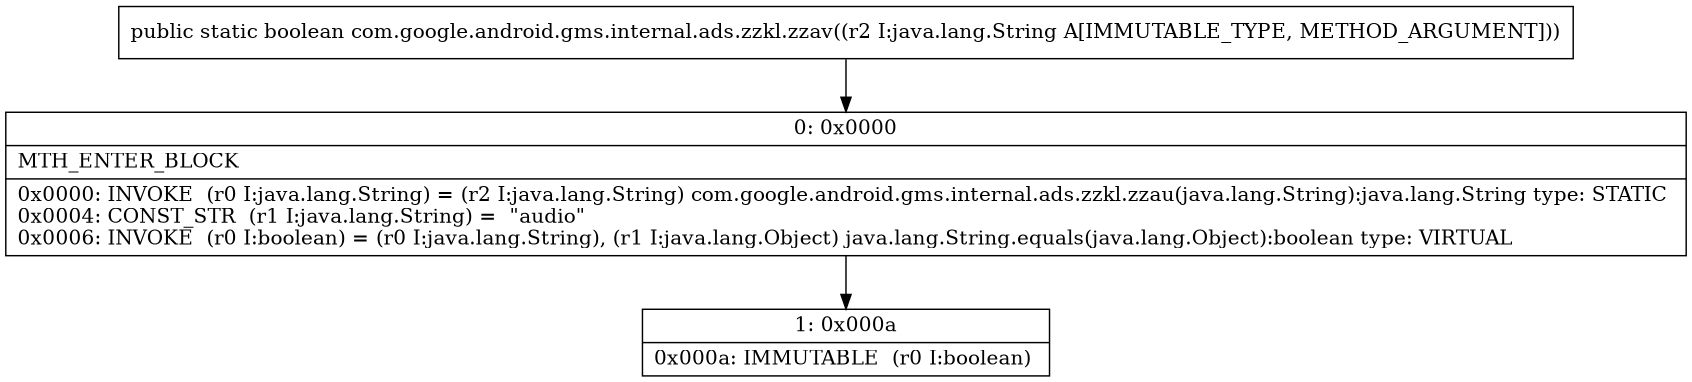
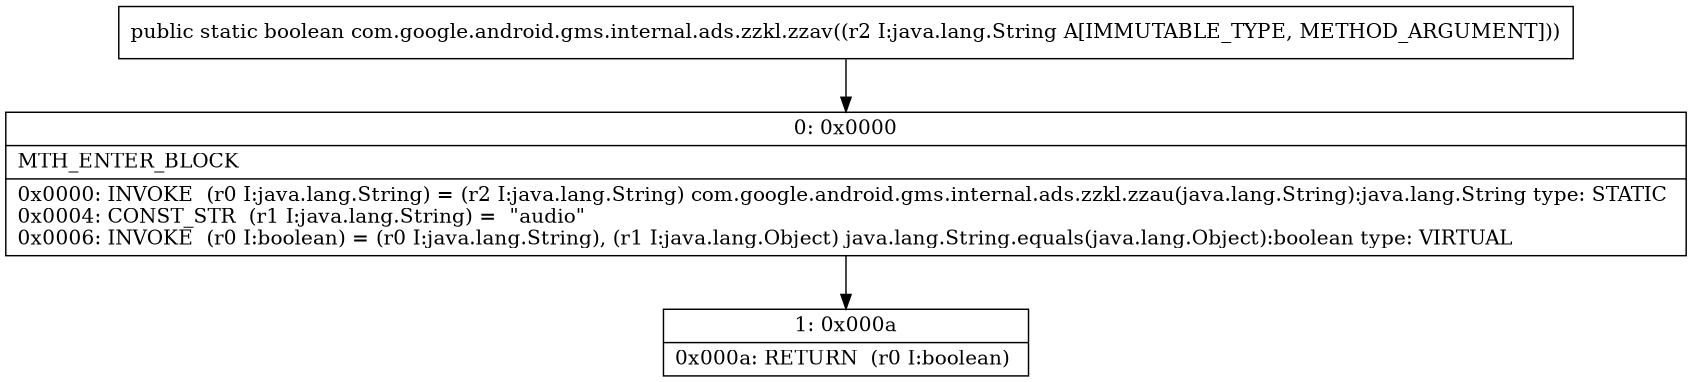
(846, 359) -> (846, 359)
